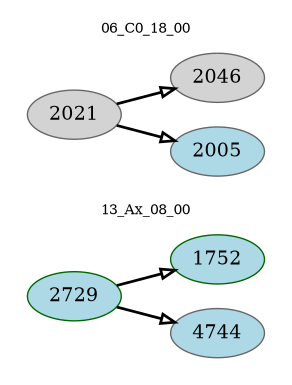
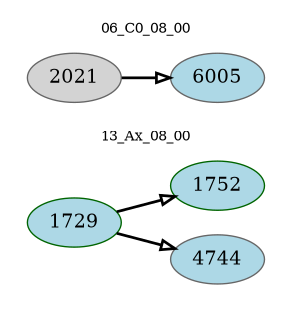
(146, 29) -> (146, 29)
(218, 78) -> none
(218, 152) -> (218, 78)
(74, 296) -> (74, 223)
